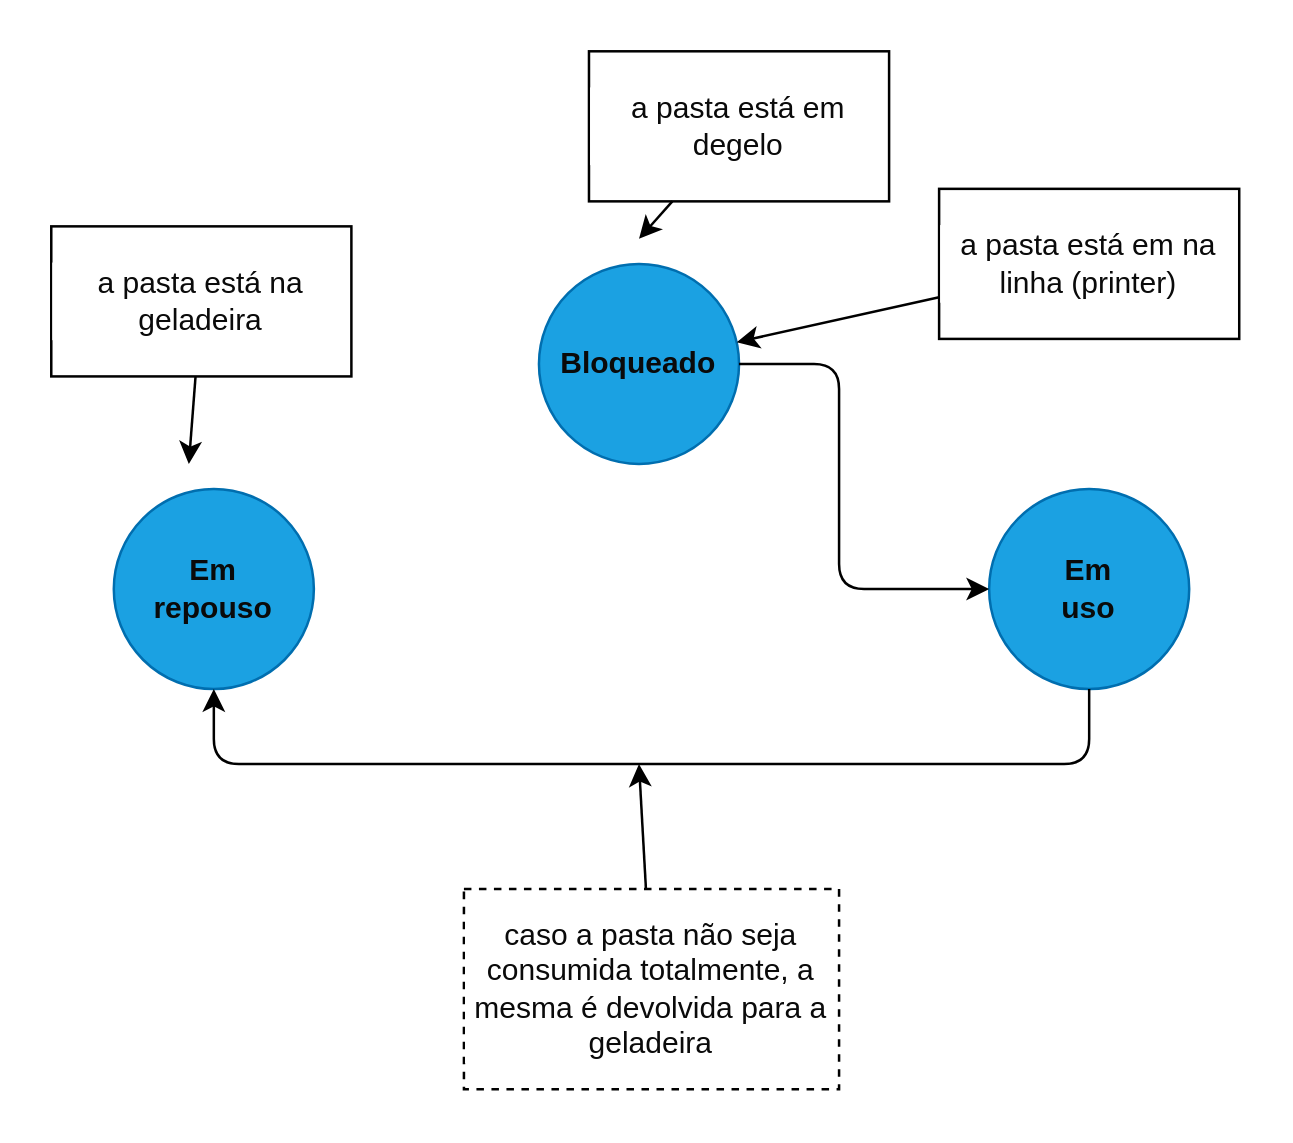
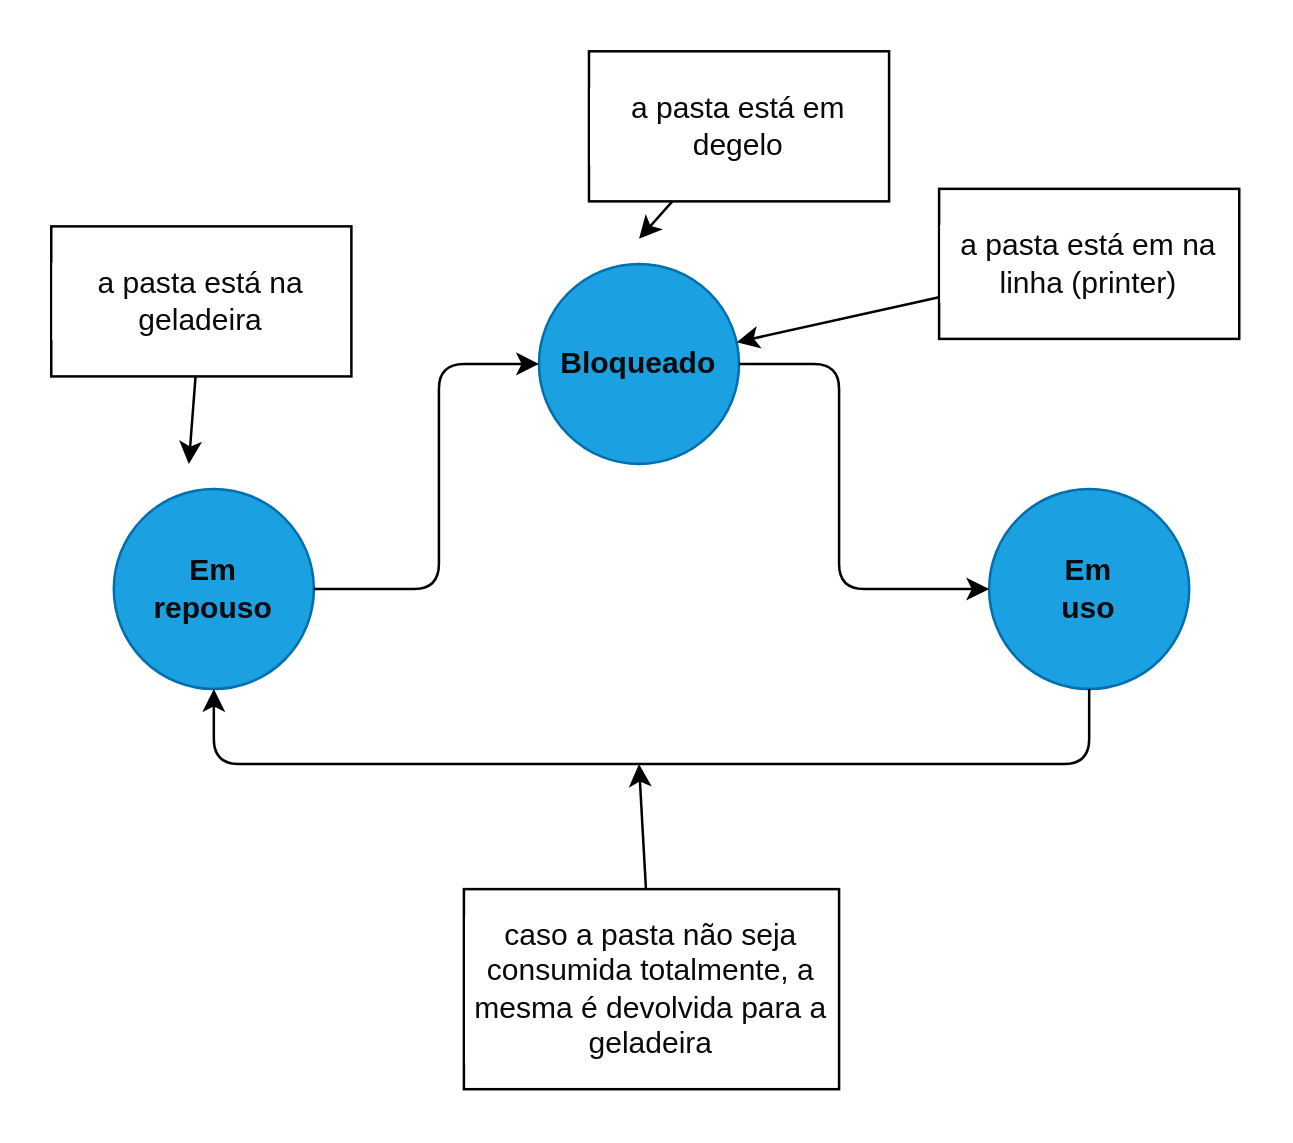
none -> (439, 497)
(651, 989) -> (651, 989)
